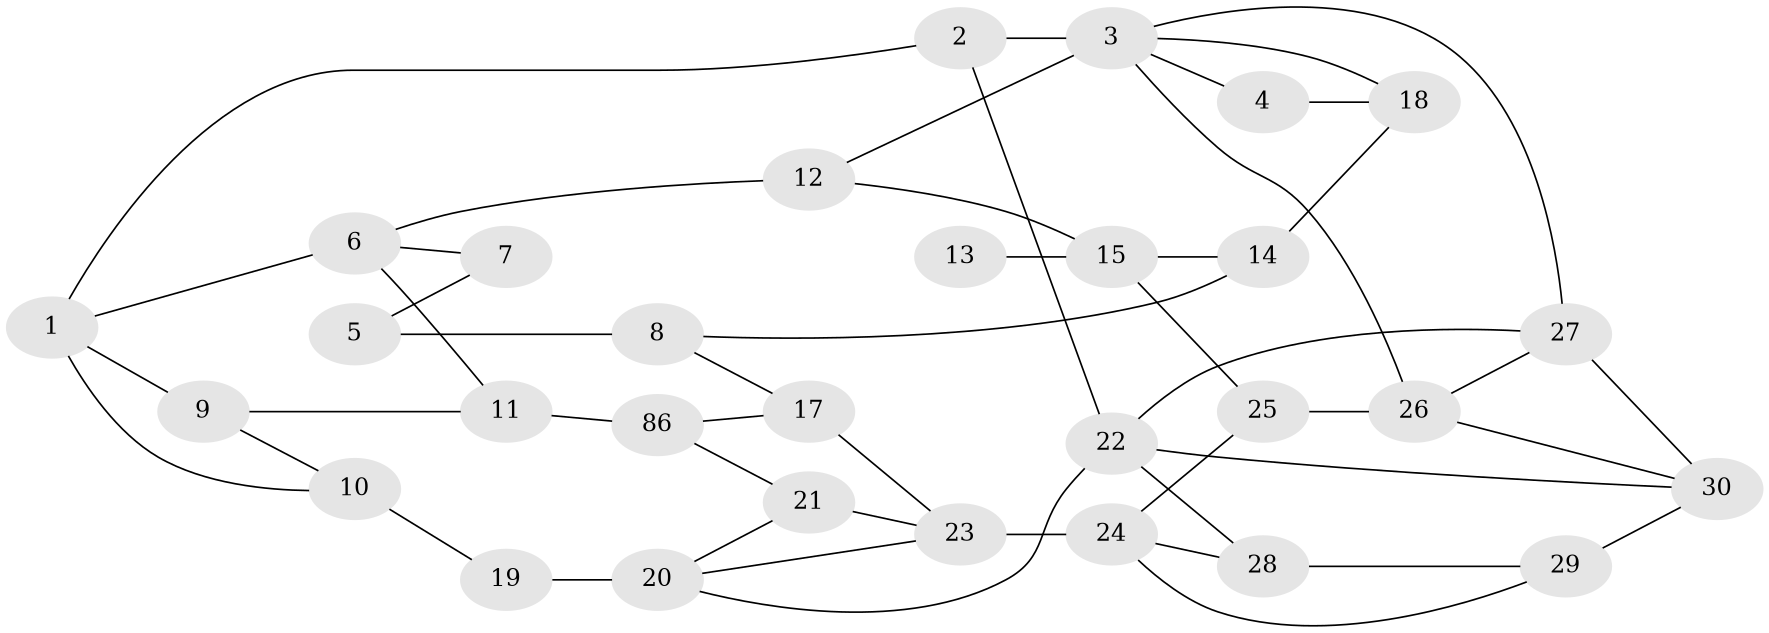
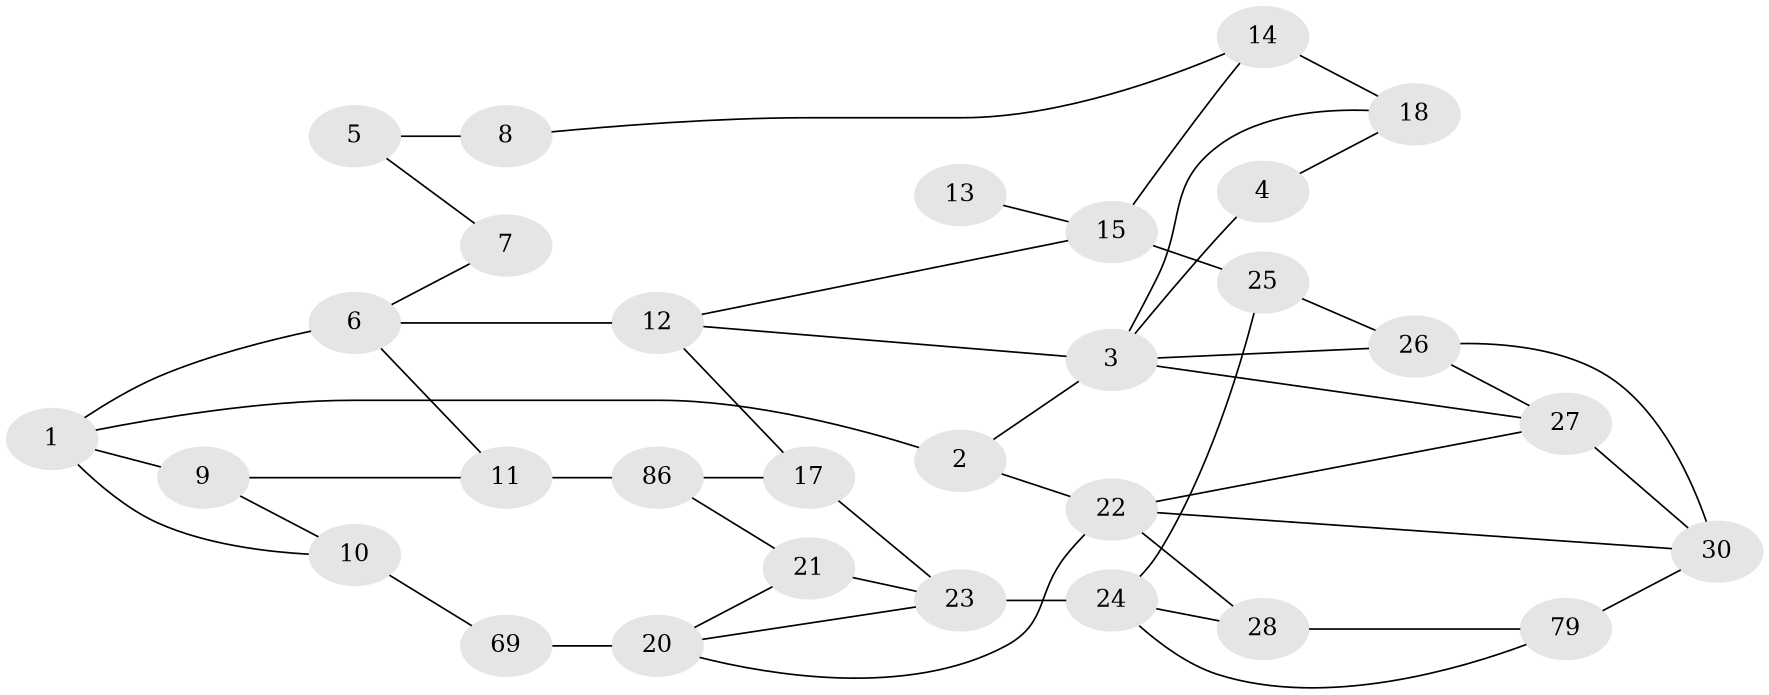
(733, 373) -> (726, 393)
(1566, 566) -> (1566, 629)
(506, 580) -> (506, 646)
